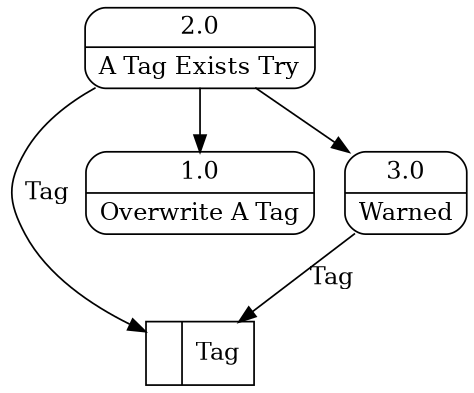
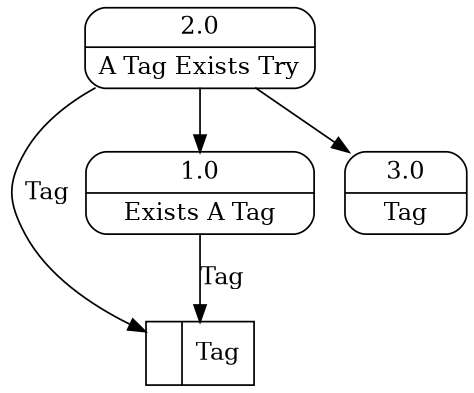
(200, 213) -> (200, 213)
(406, 213) -> (406, 213)
(304, 273) -> (200, 269)
